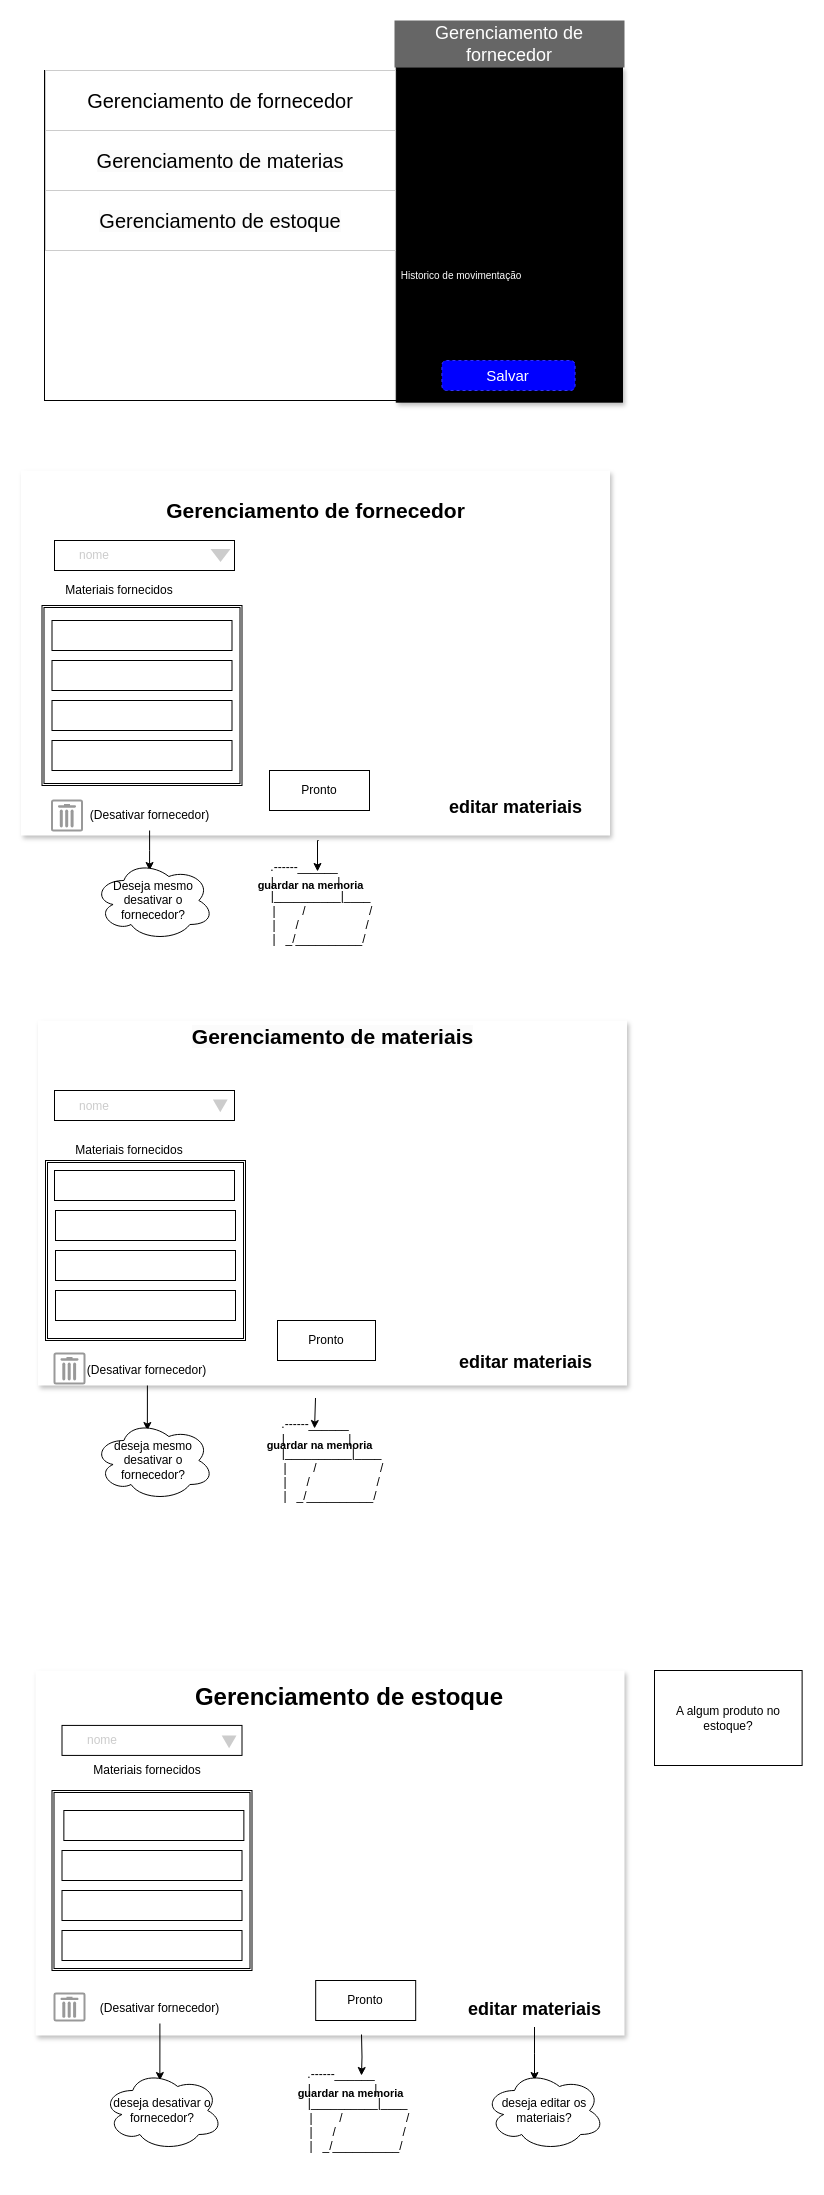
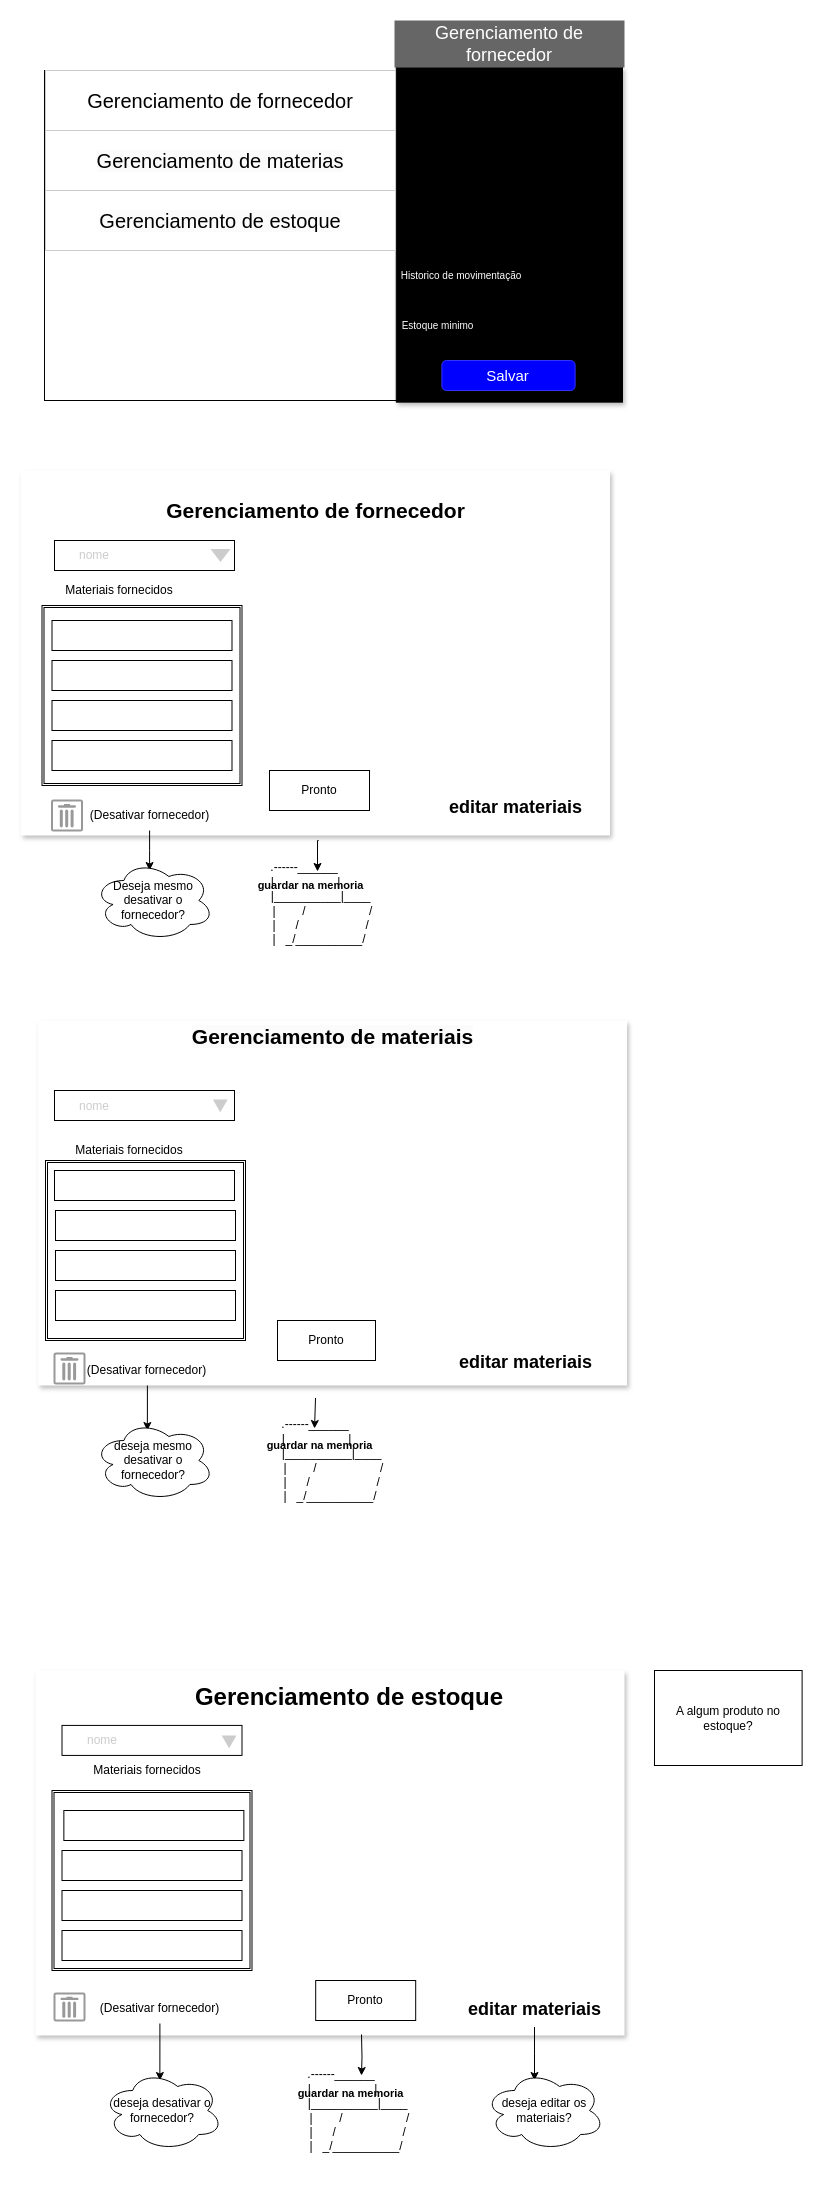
none -> (438, 326)
(509, 376) -> (509, 376)
